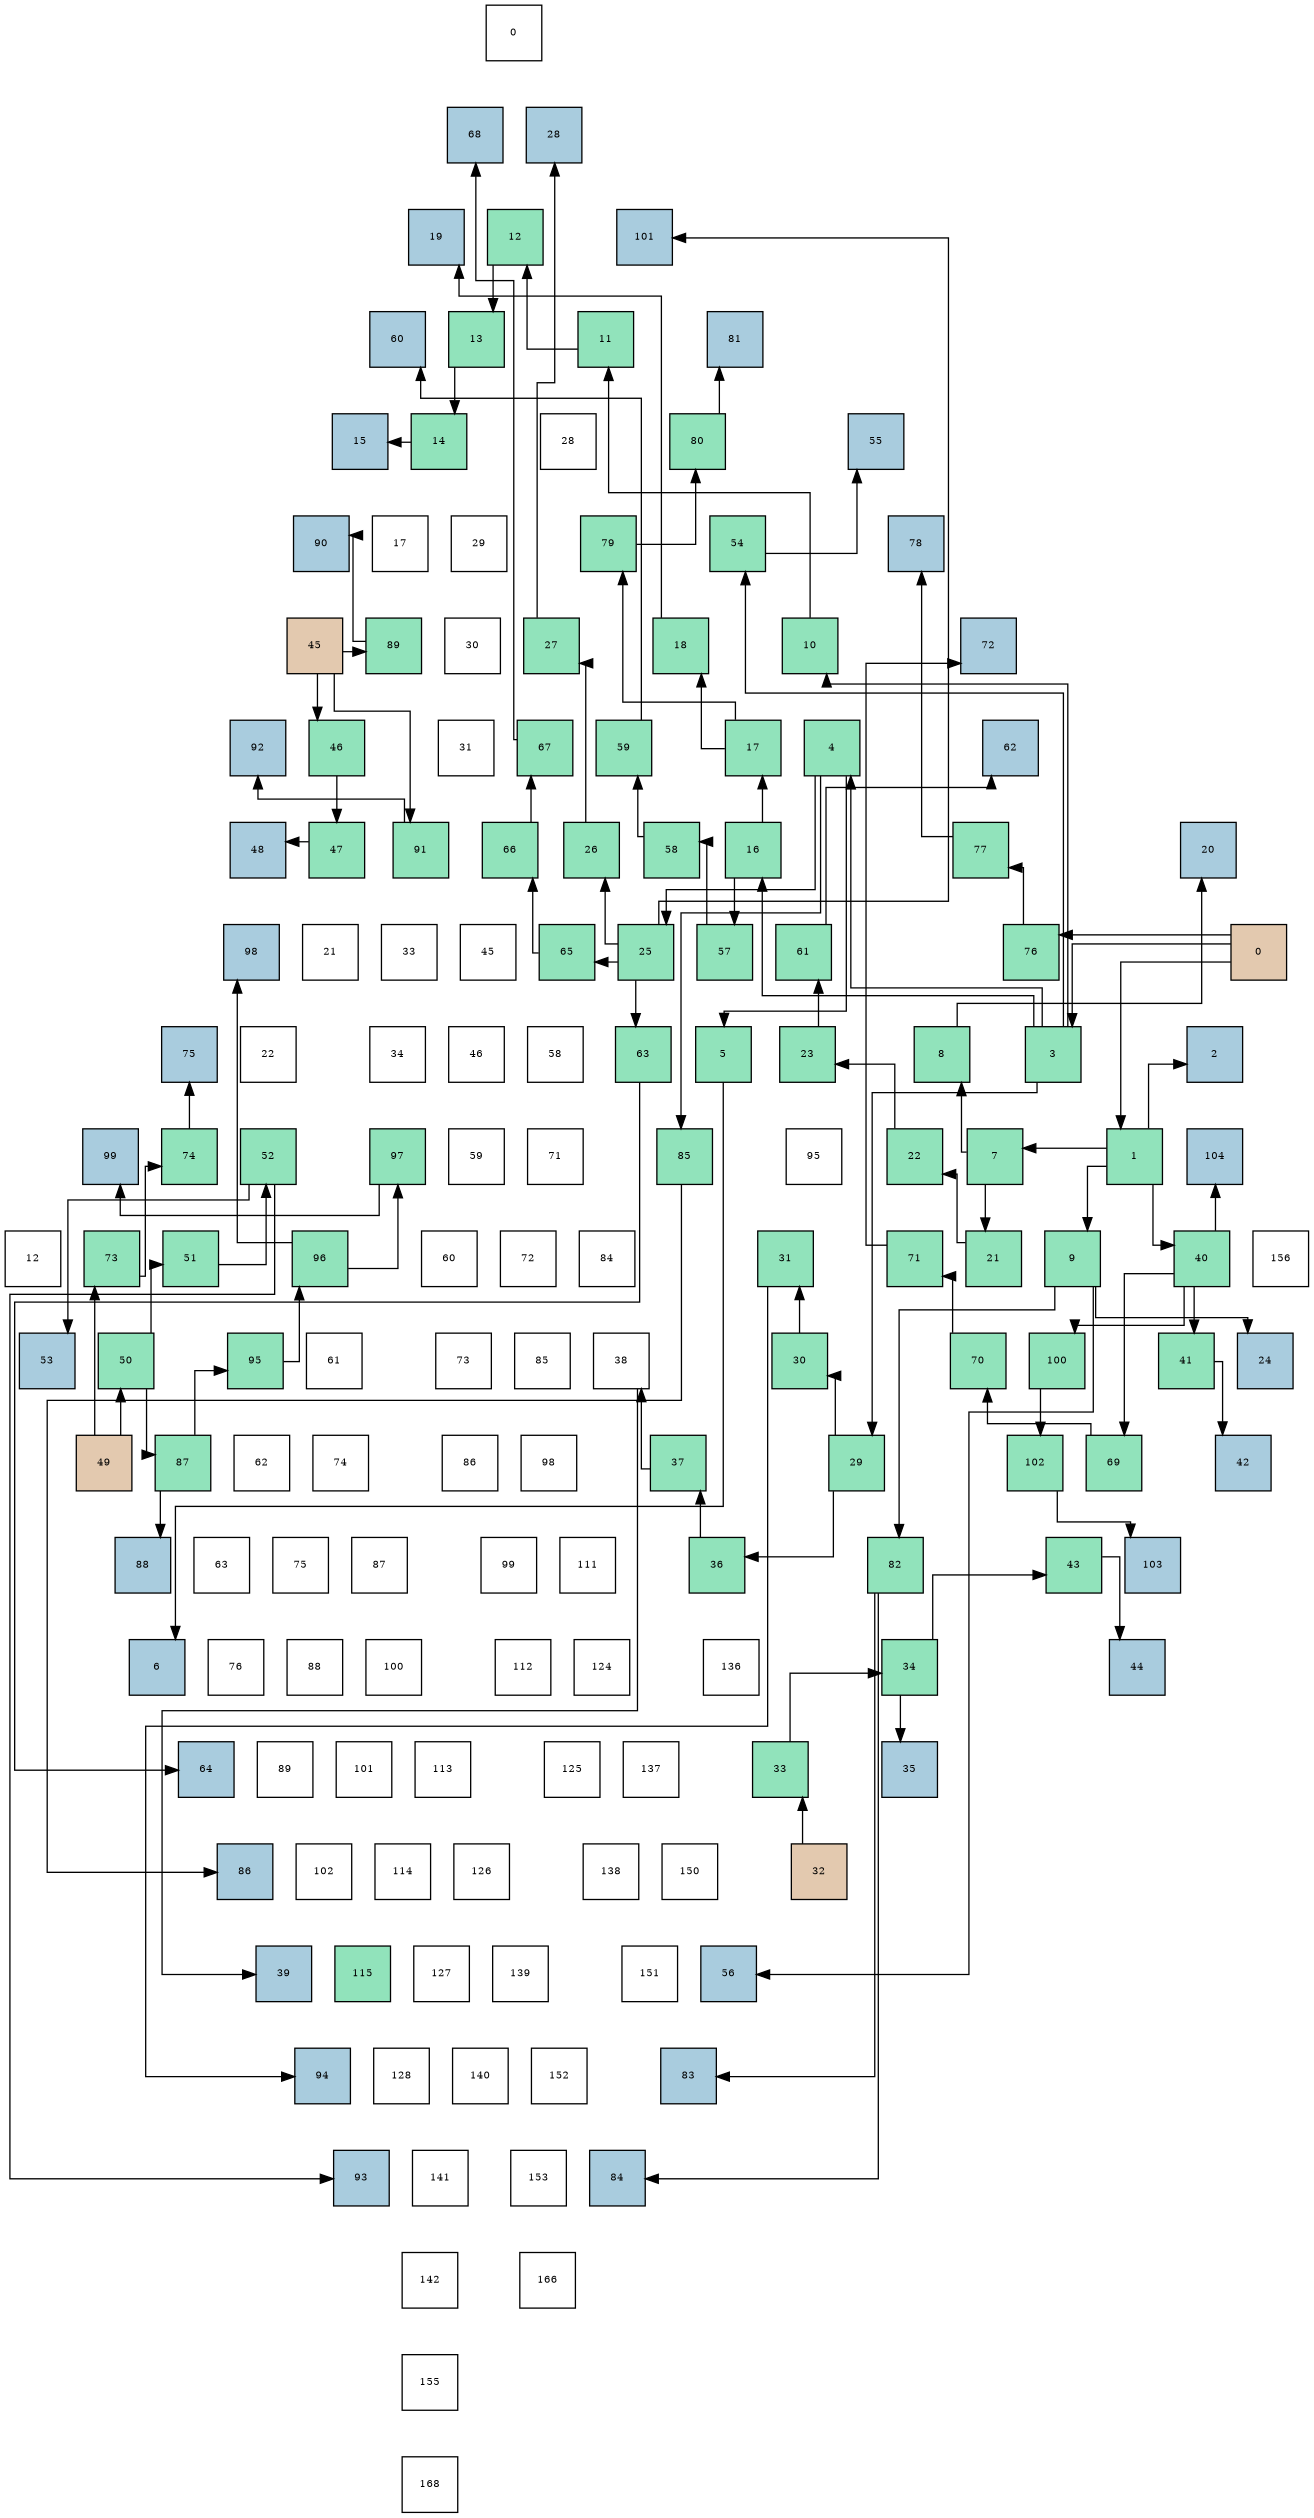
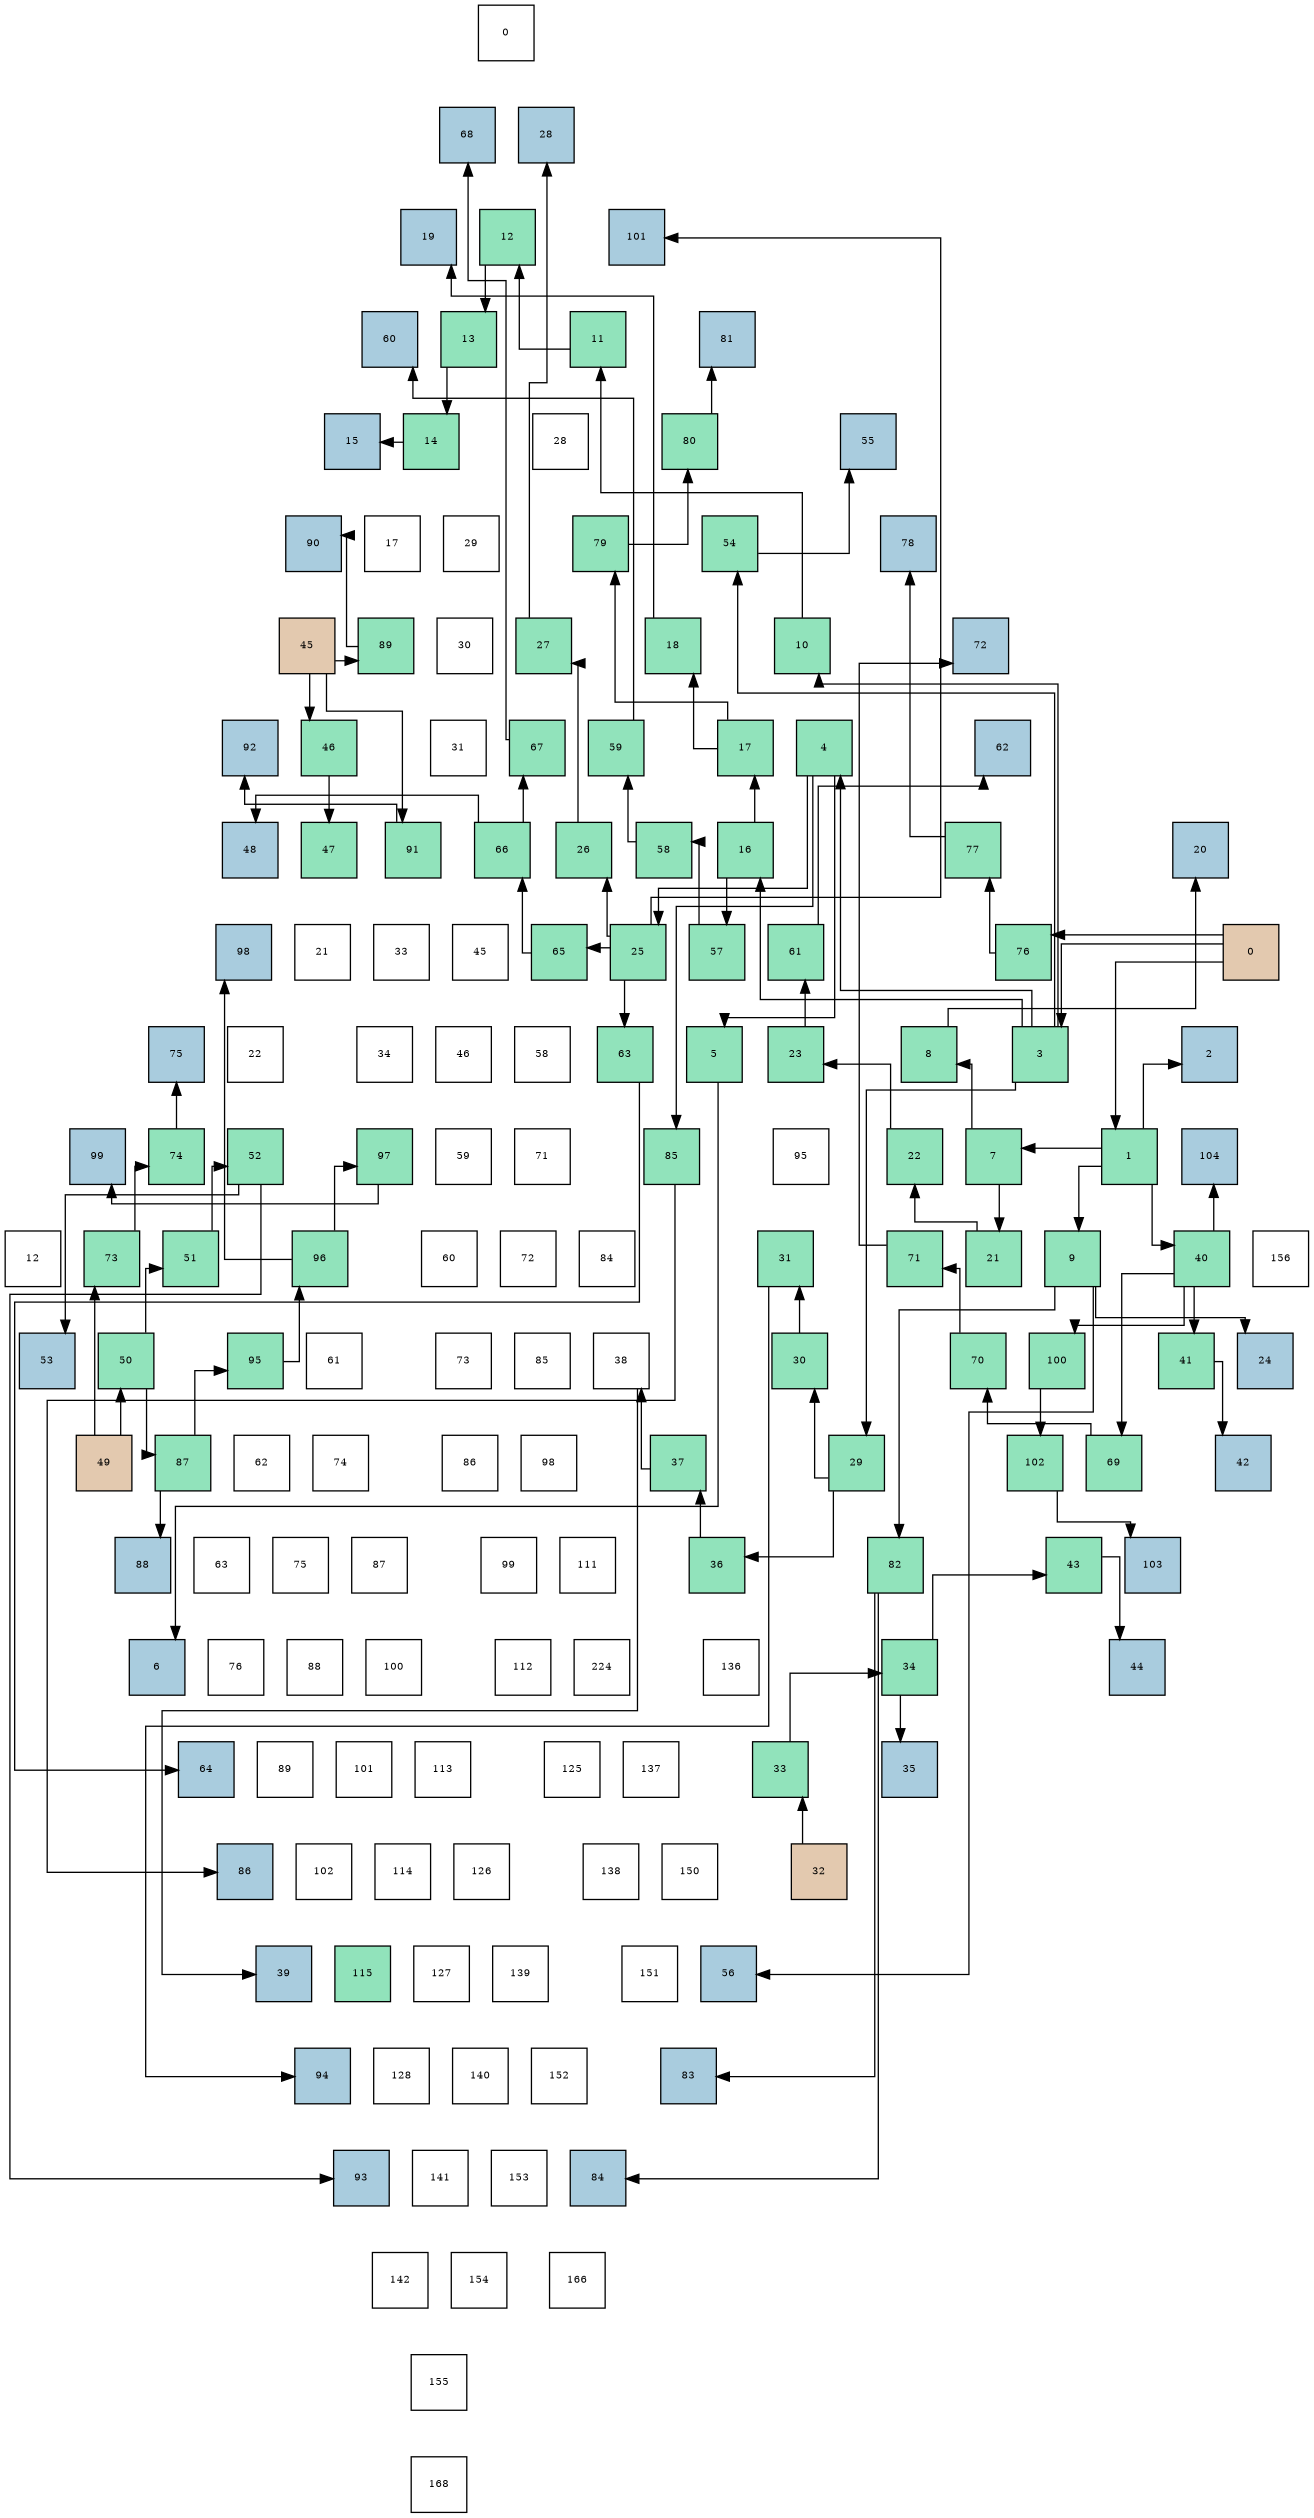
(304, 842) -> (374, 795)
(602, 1667) -> (602, 1667)
none -> (479, 2280)
